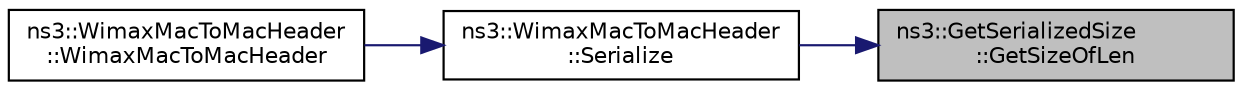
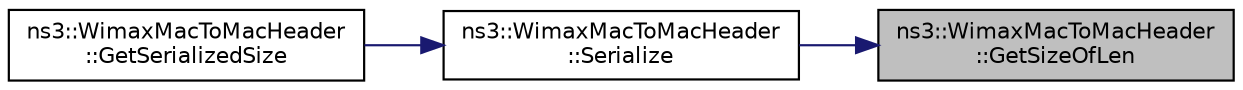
(186, 45) -> (186, 45)
(1056, 45) -> (1056, 45)
